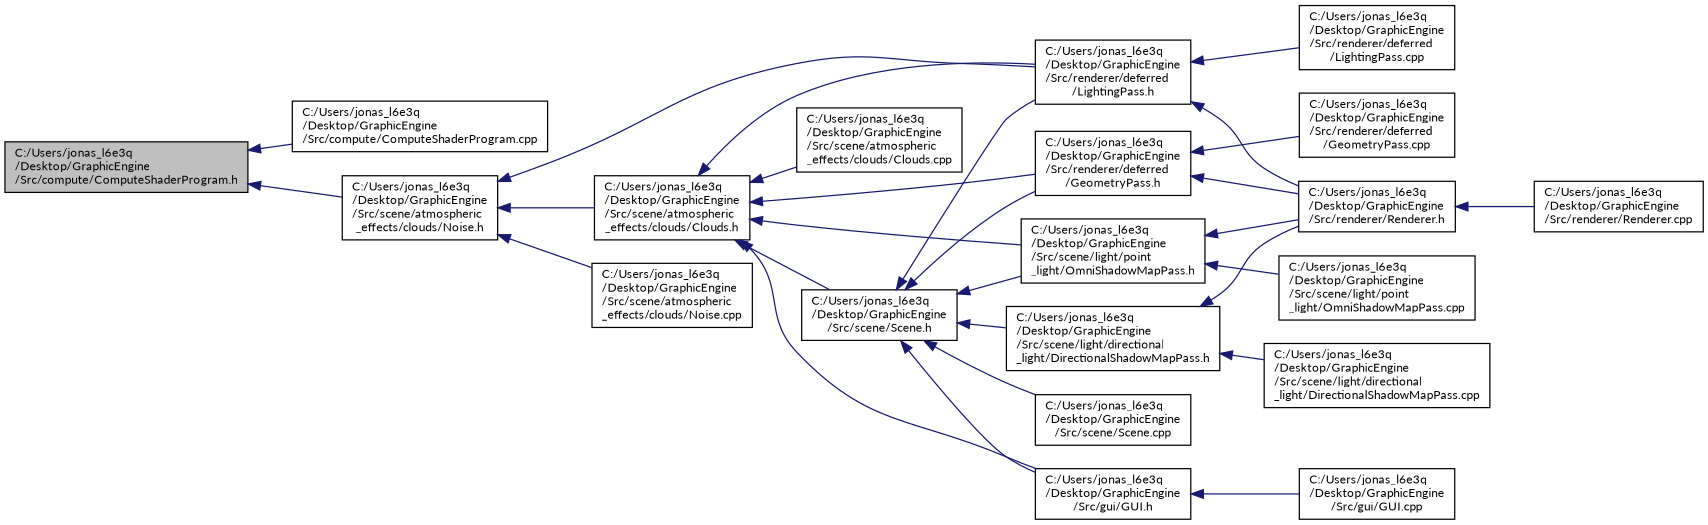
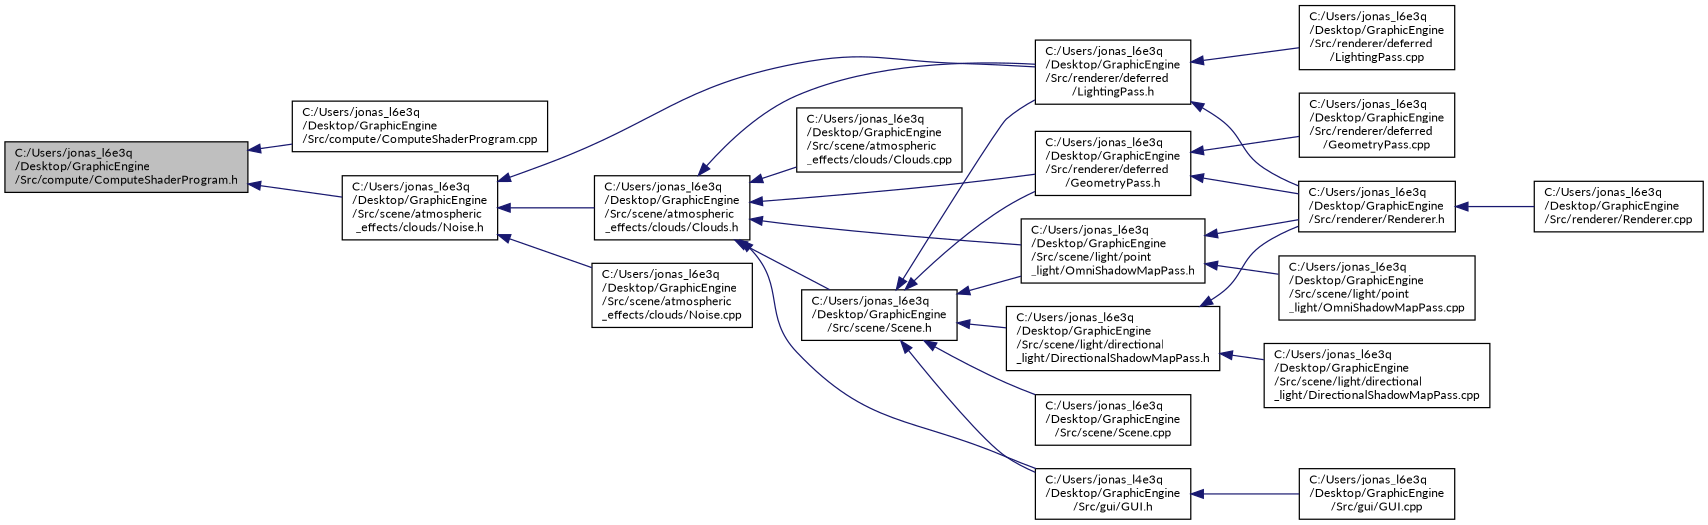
(1113, 494) -> (1113, 494)
